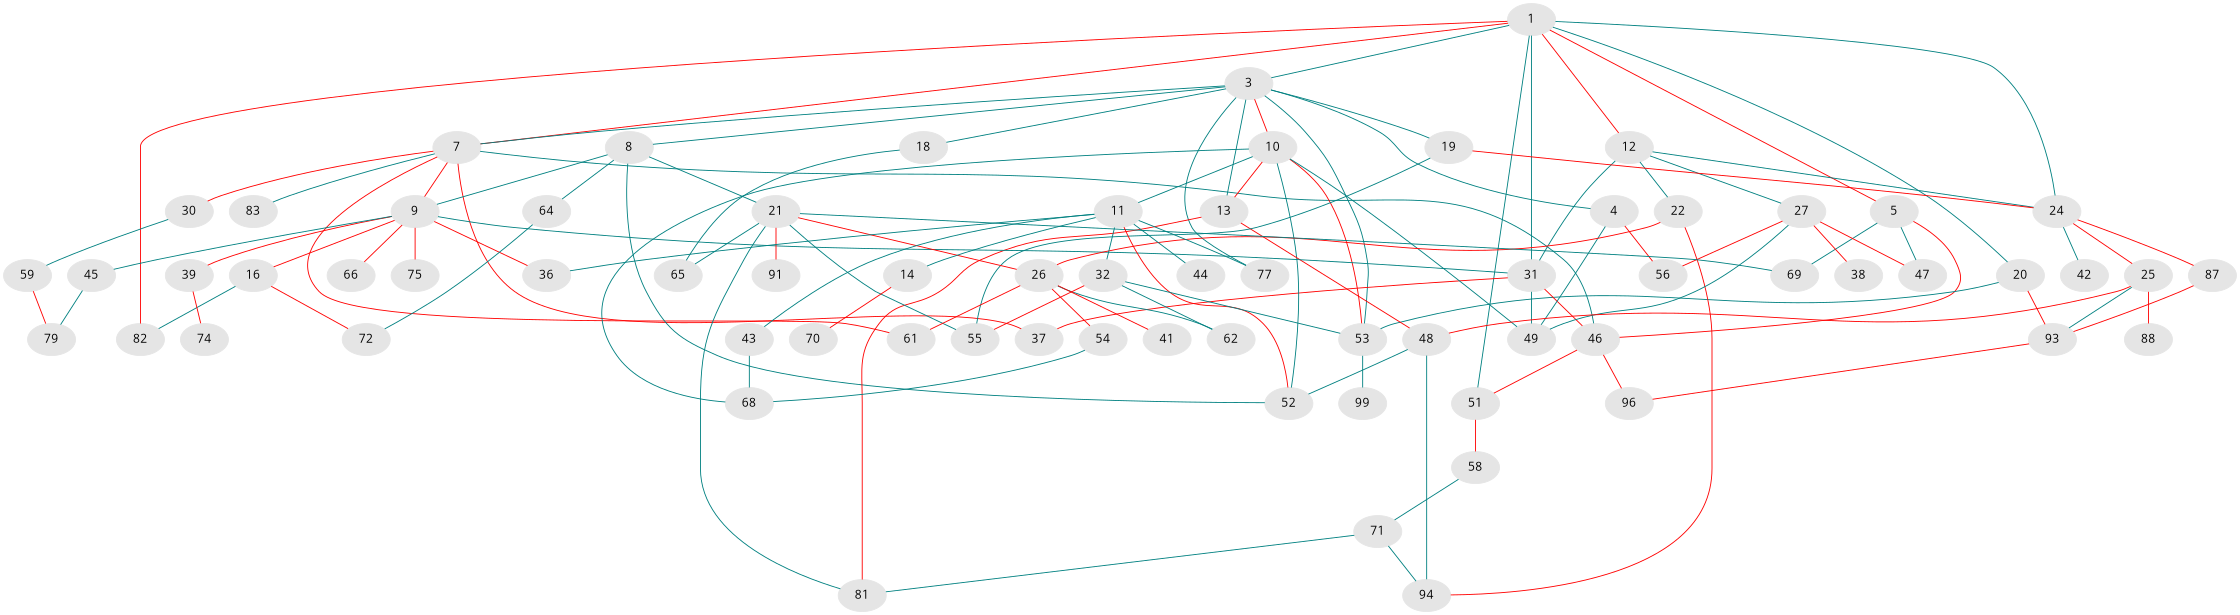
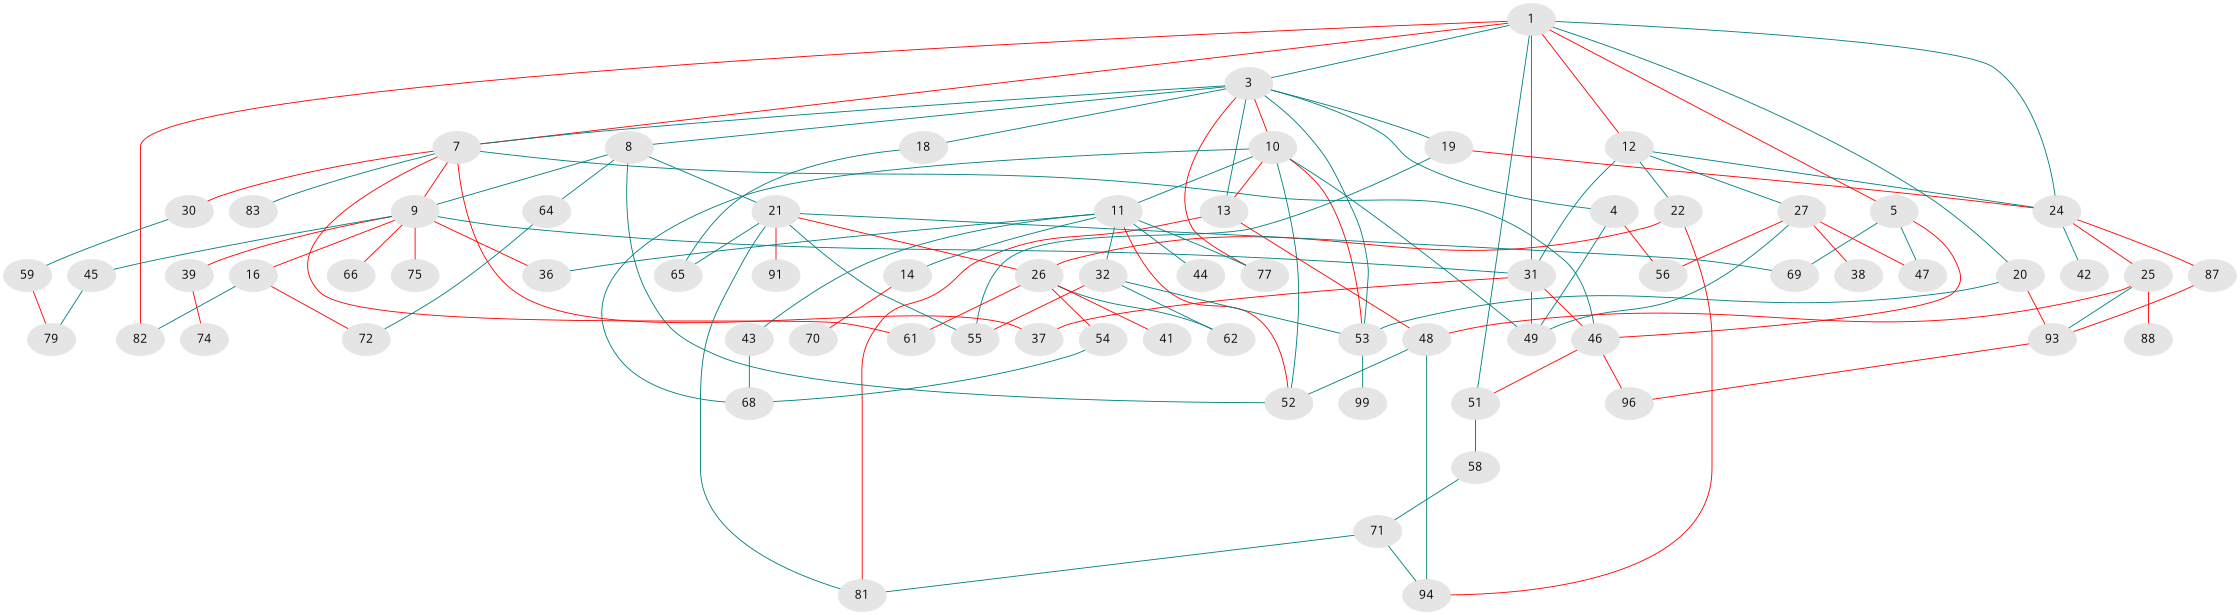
(1185, 194) -> (1185, 194)
